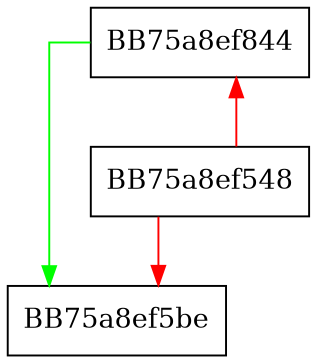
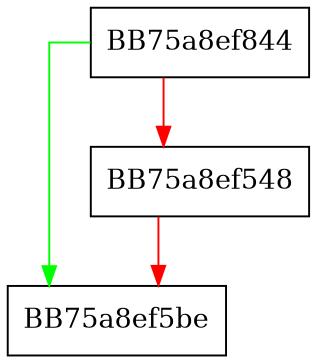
(236, 122) -> (164, 102)
